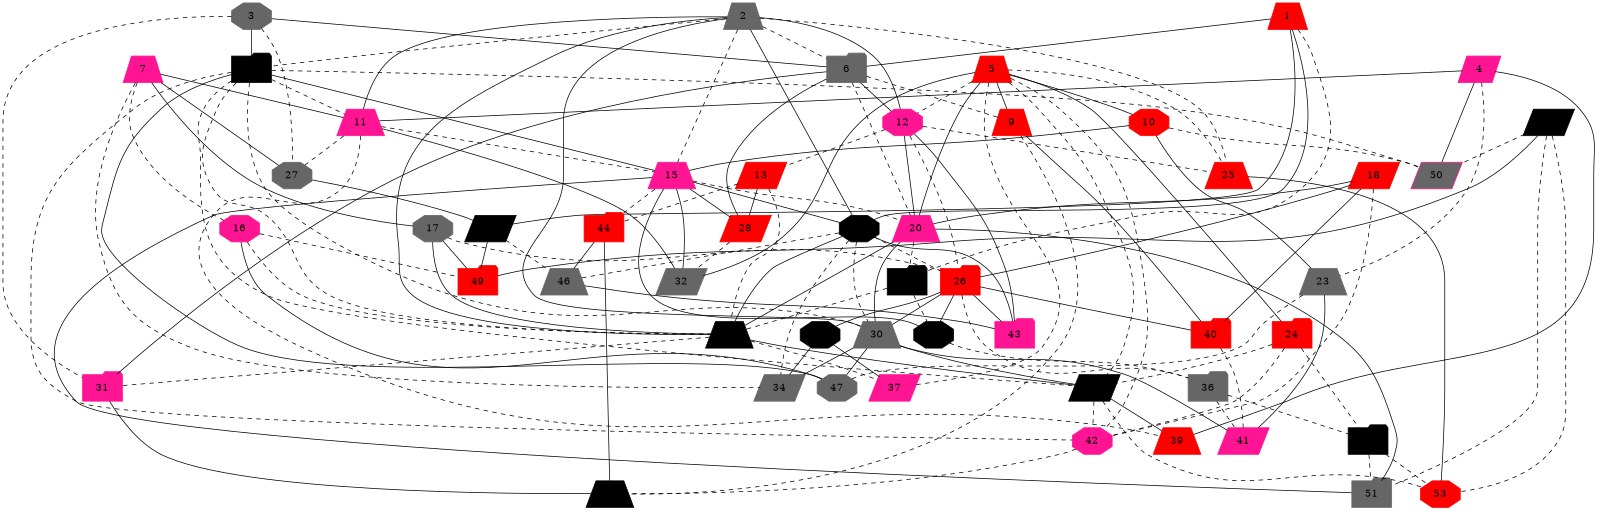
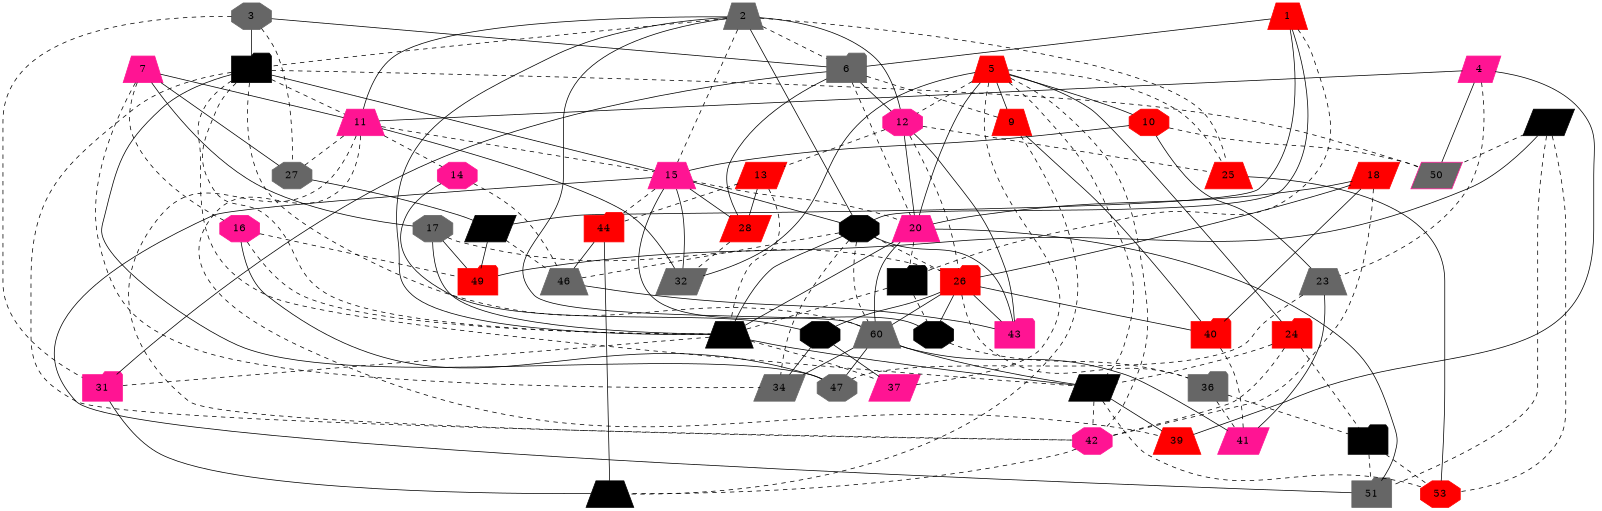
none -> (457, 176)
(877, 335) -> (877, 335)
none -> (273, 415)
